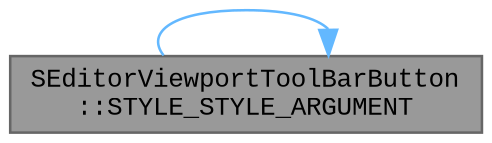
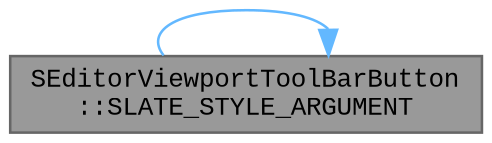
(246, 94) -> (246, 94)
